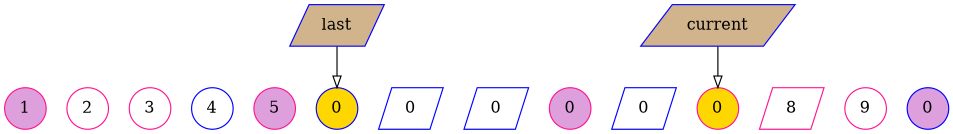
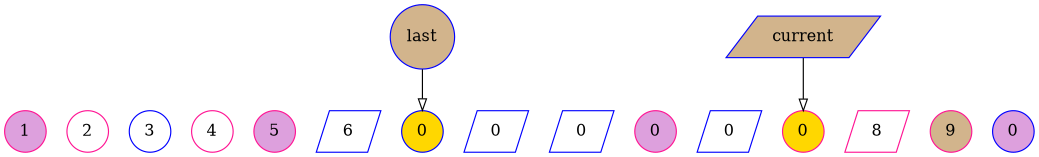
(337, 25) -> (422, 37)
(150, 108) -> (150, 131)
(212, 108) -> (212, 131)
(866, 108) -> (951, 131)
none -> (349, 131)
